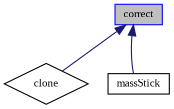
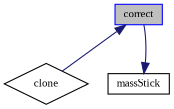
(132, 55) -> (146, 44)
